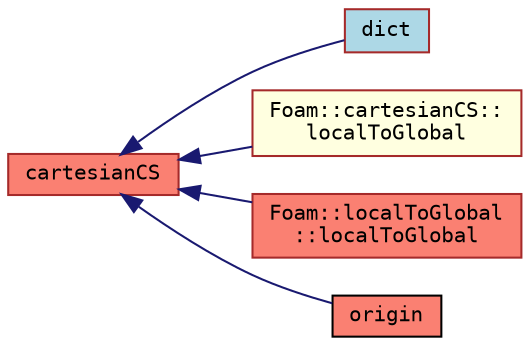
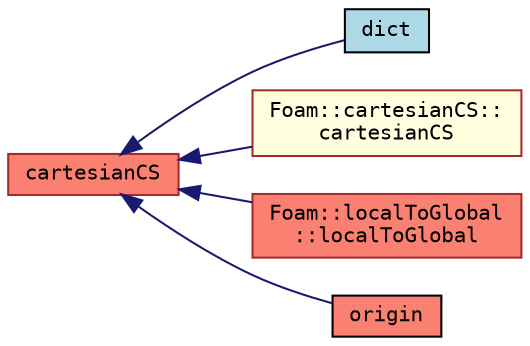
(387, 31) -> (387, 31)
(387, 123) -> (387, 123)
